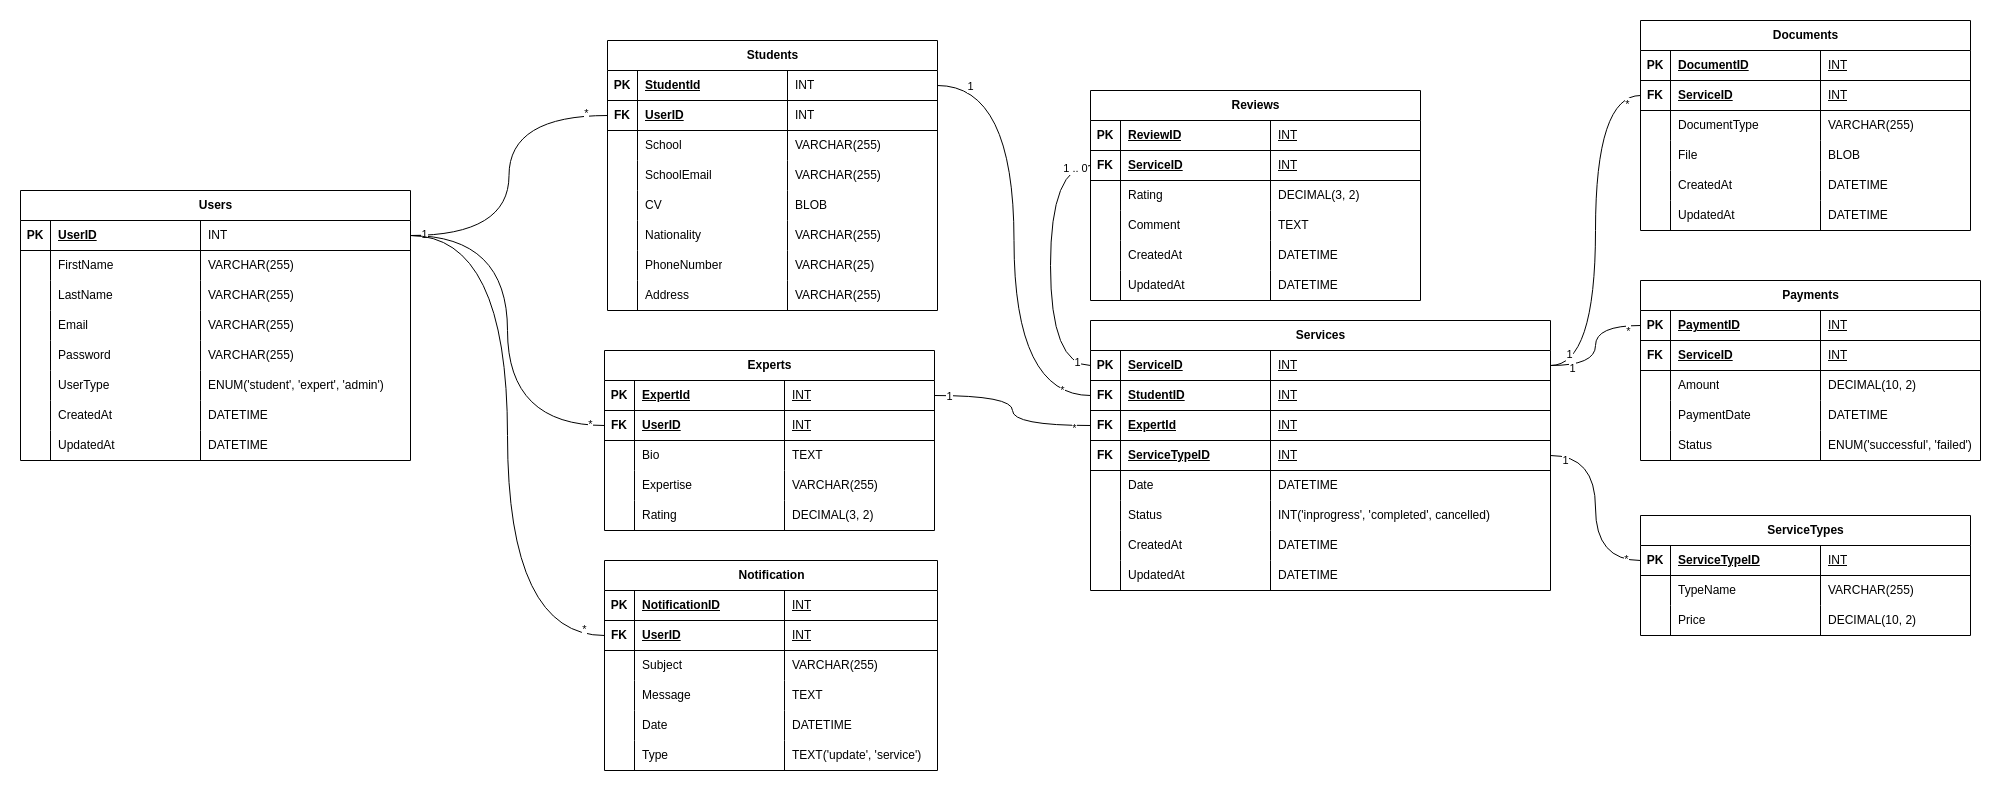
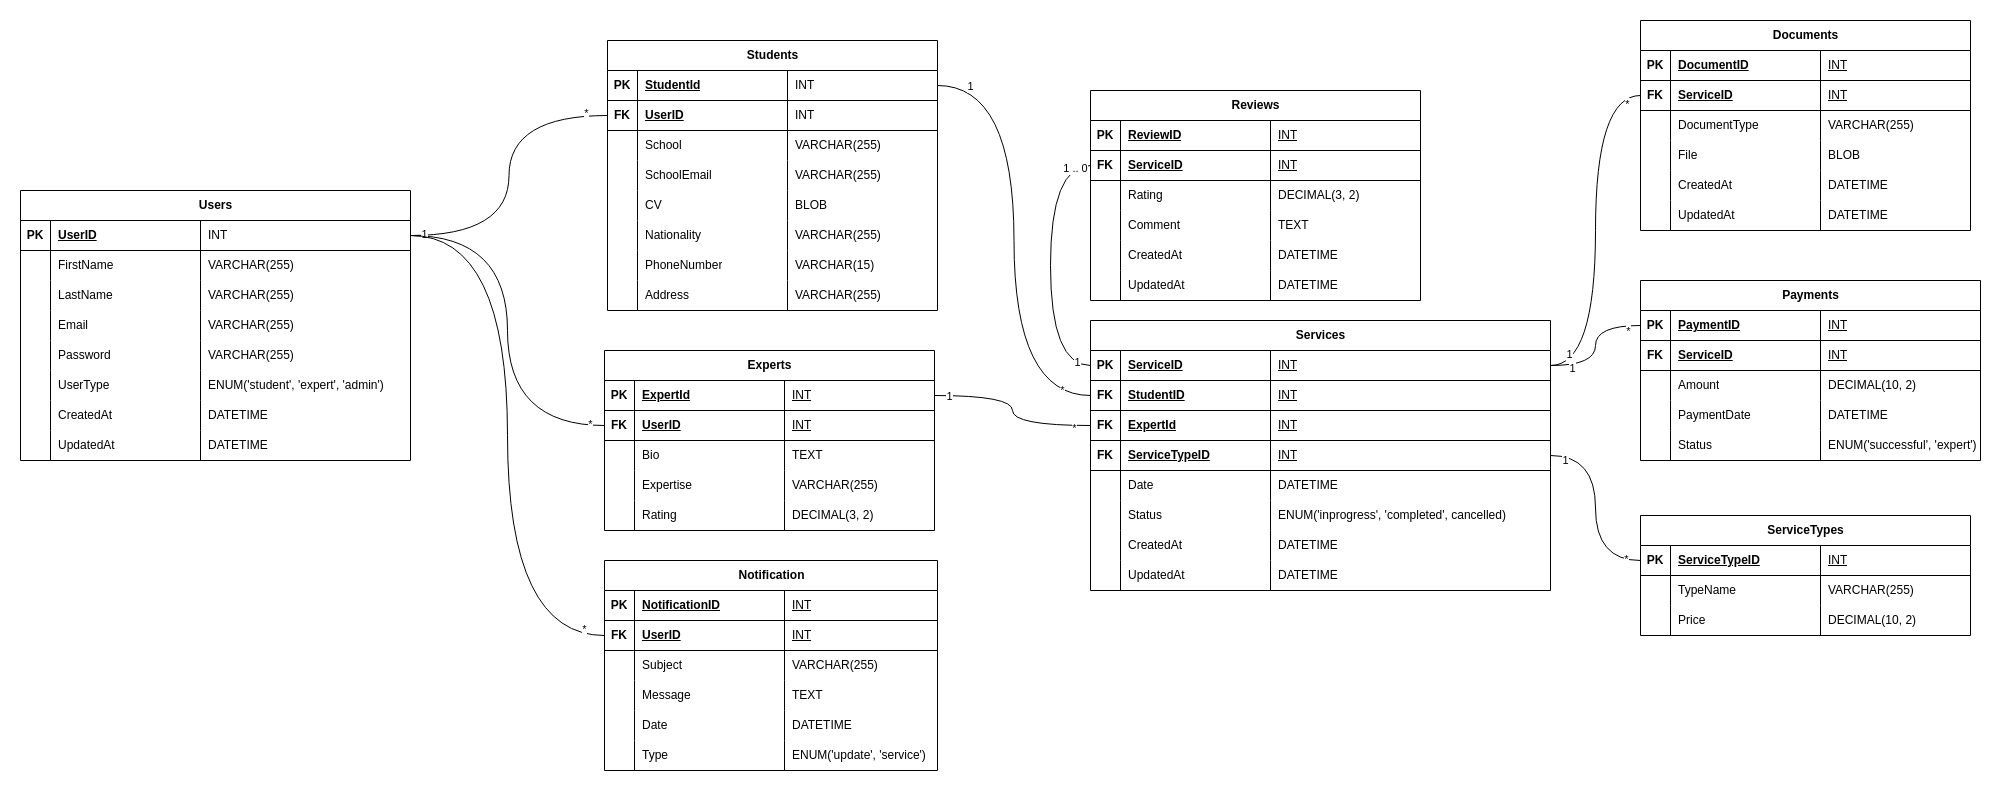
(832, 266) -> (832, 266)
(1905, 446) -> (1905, 446)
(1398, 516) -> (1401, 516)
(865, 756) -> (865, 756)
